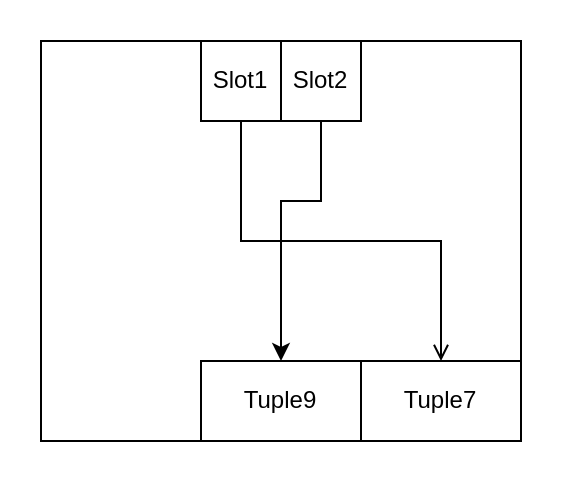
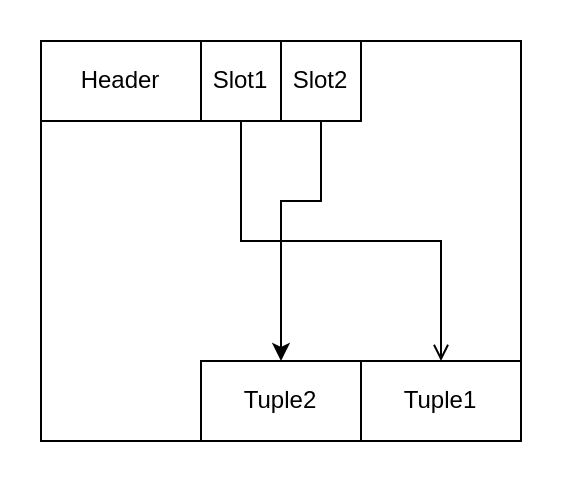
none -> (121, 81)
(281, 401) -> (281, 401)
(441, 401) -> (441, 401)
